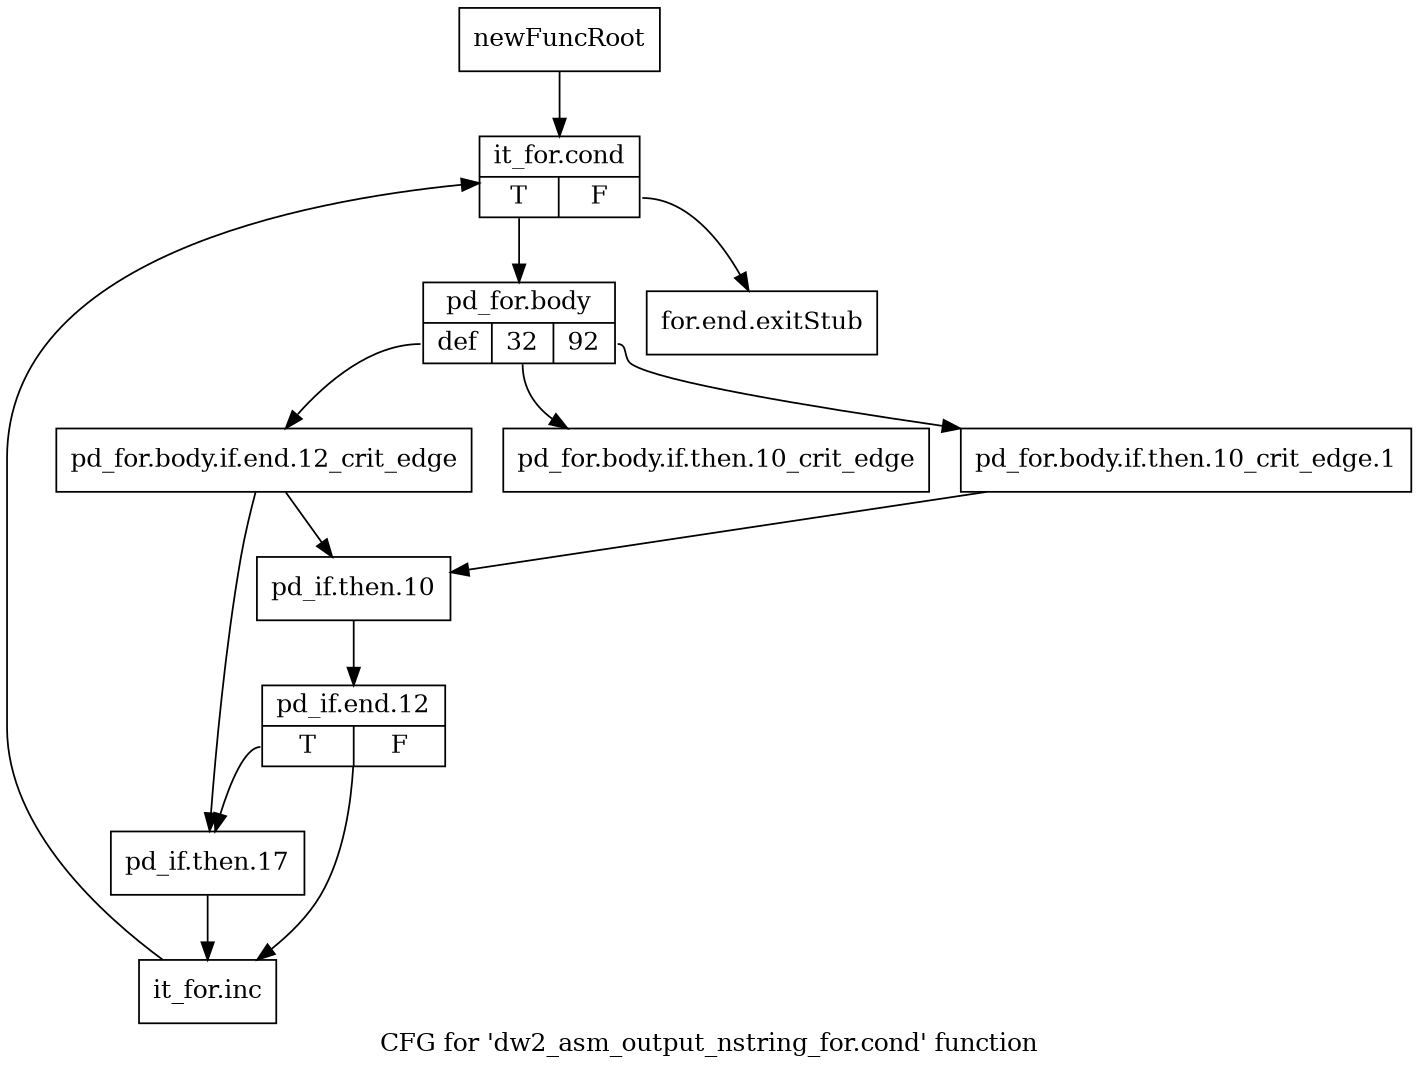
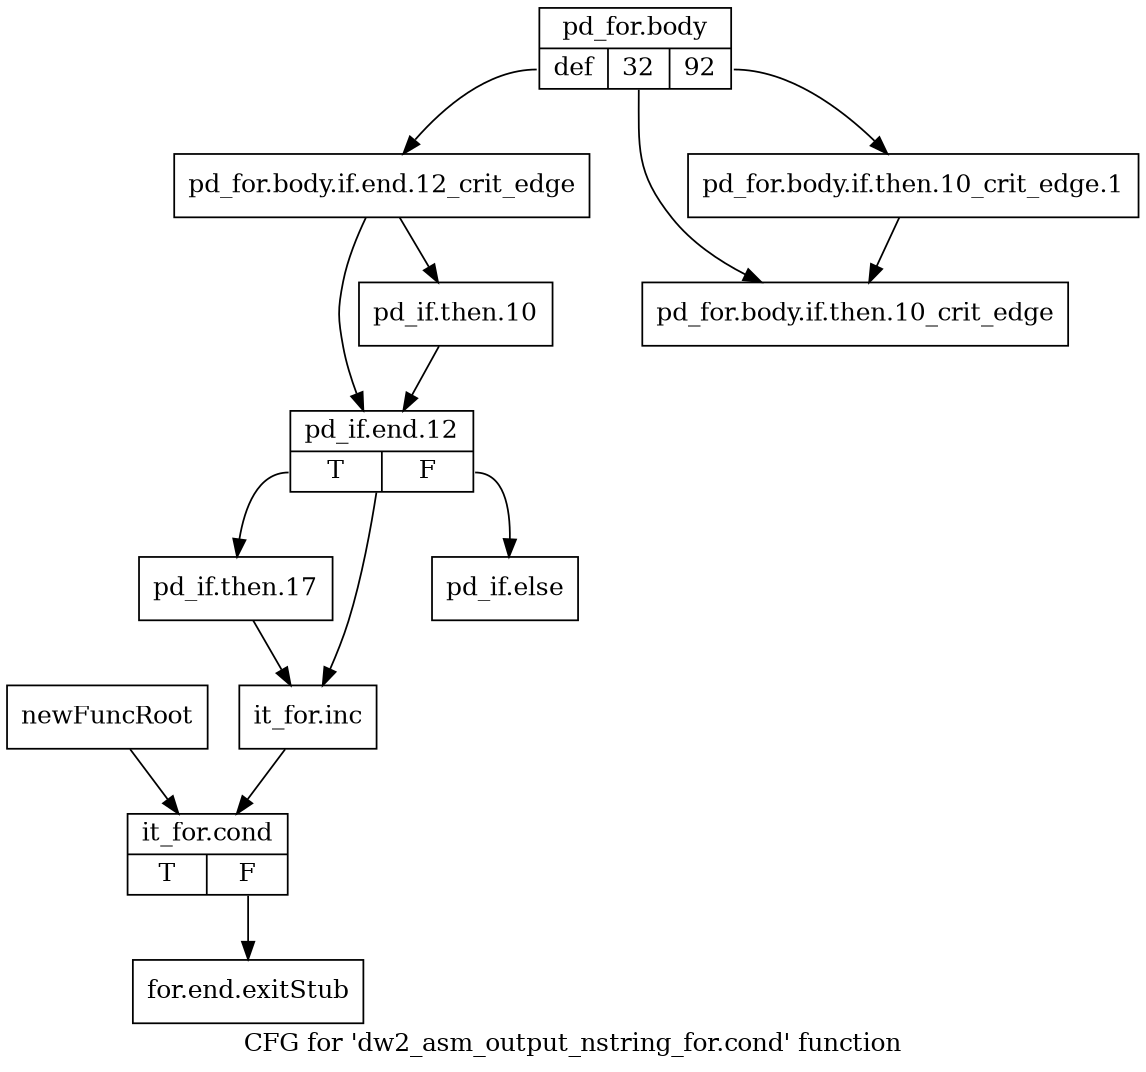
(519, 241) -> none
(728, 531) -> (888, 242)
none -> (505, 589)
(227, 652) -> (340, 305)
